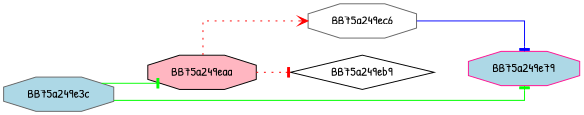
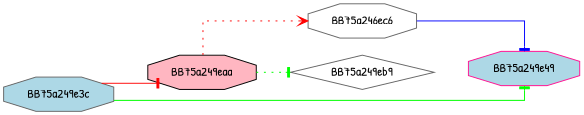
(362, 21) -> (362, 21)
(524, 68) -> (524, 68)
(271, 72) -> (271, 72)
(362, 72) -> (362, 72)
(128, 83) -> (128, 83)
